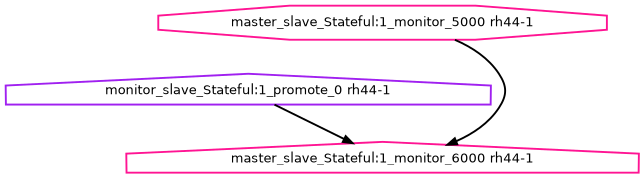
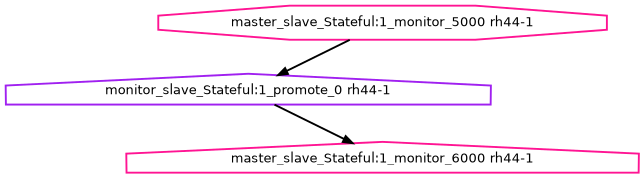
(505, 90) -> (318, 55)
